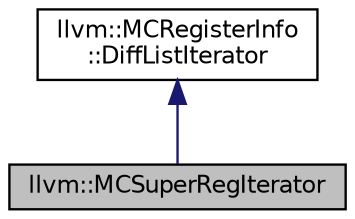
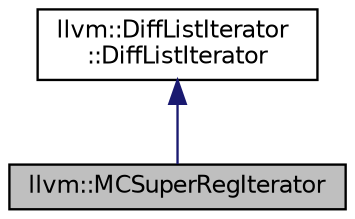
(178, 45) -> (178, 45)
